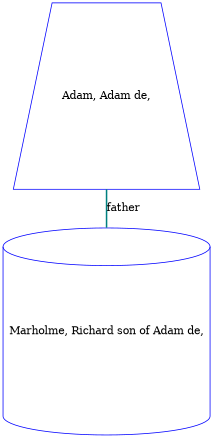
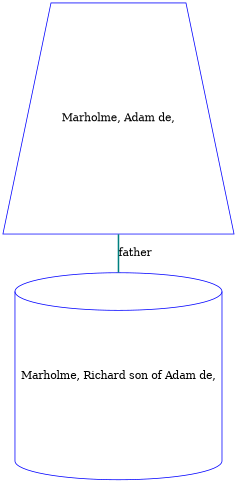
(107, 96) -> (118, 118)
